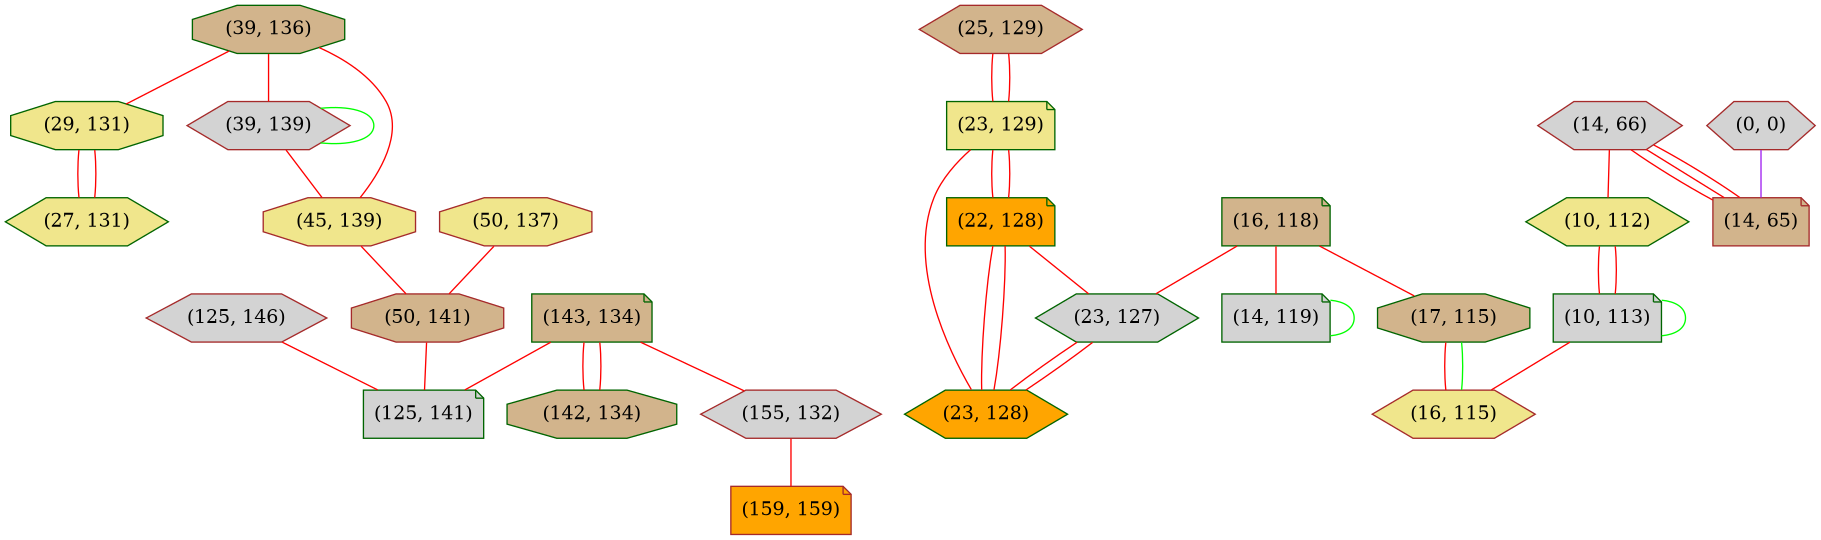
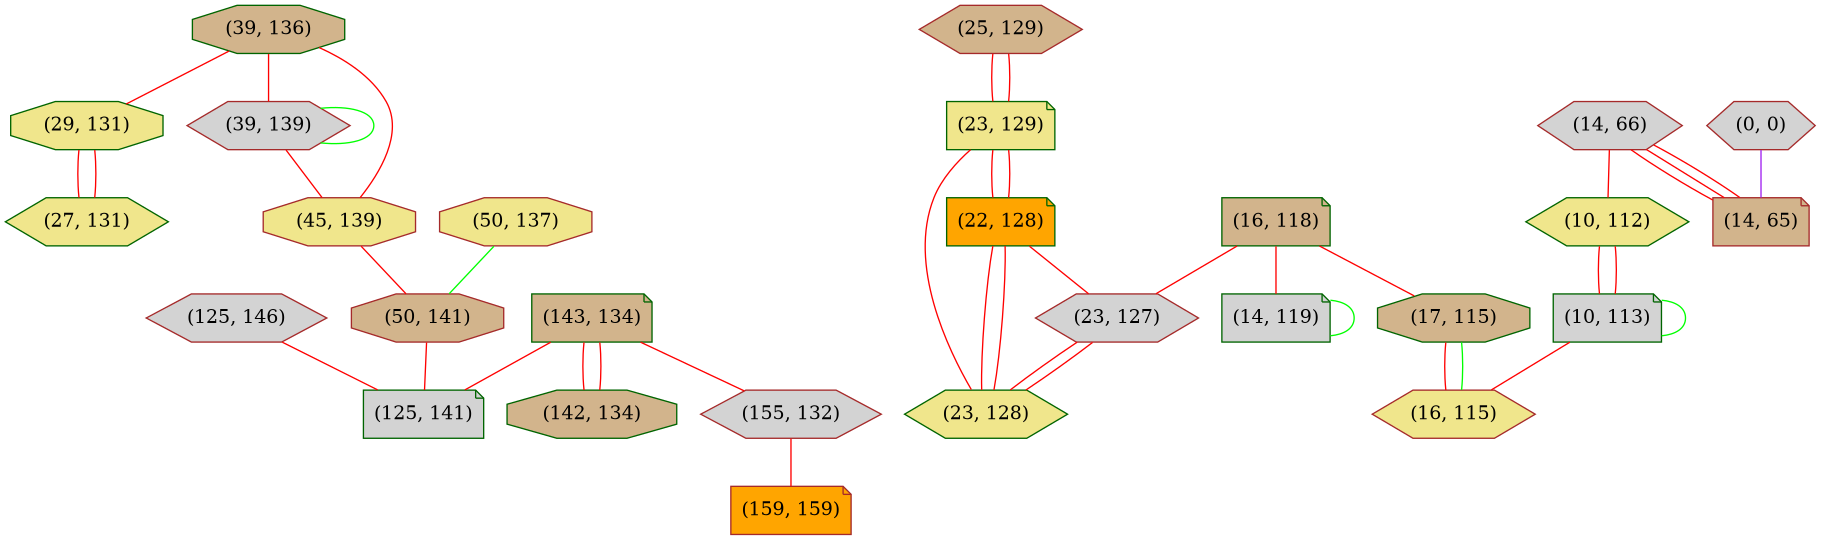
(472, 270) -> (472, 270)
(1117, 318) -> (1117, 318)
(986, 414) -> (986, 414)
